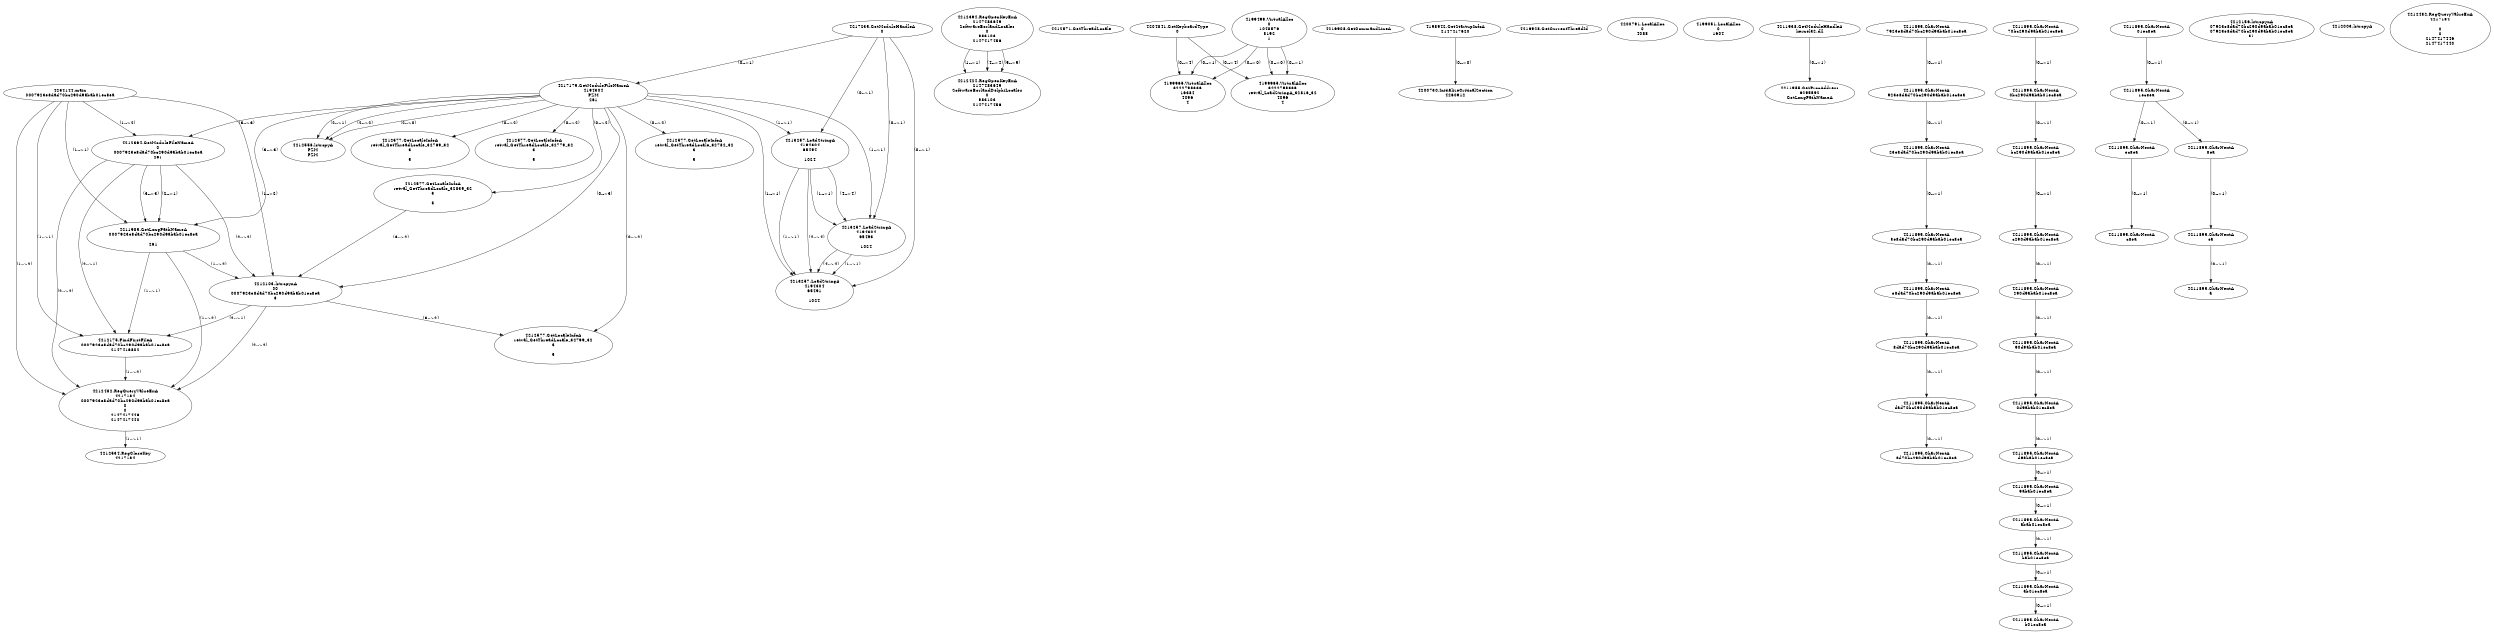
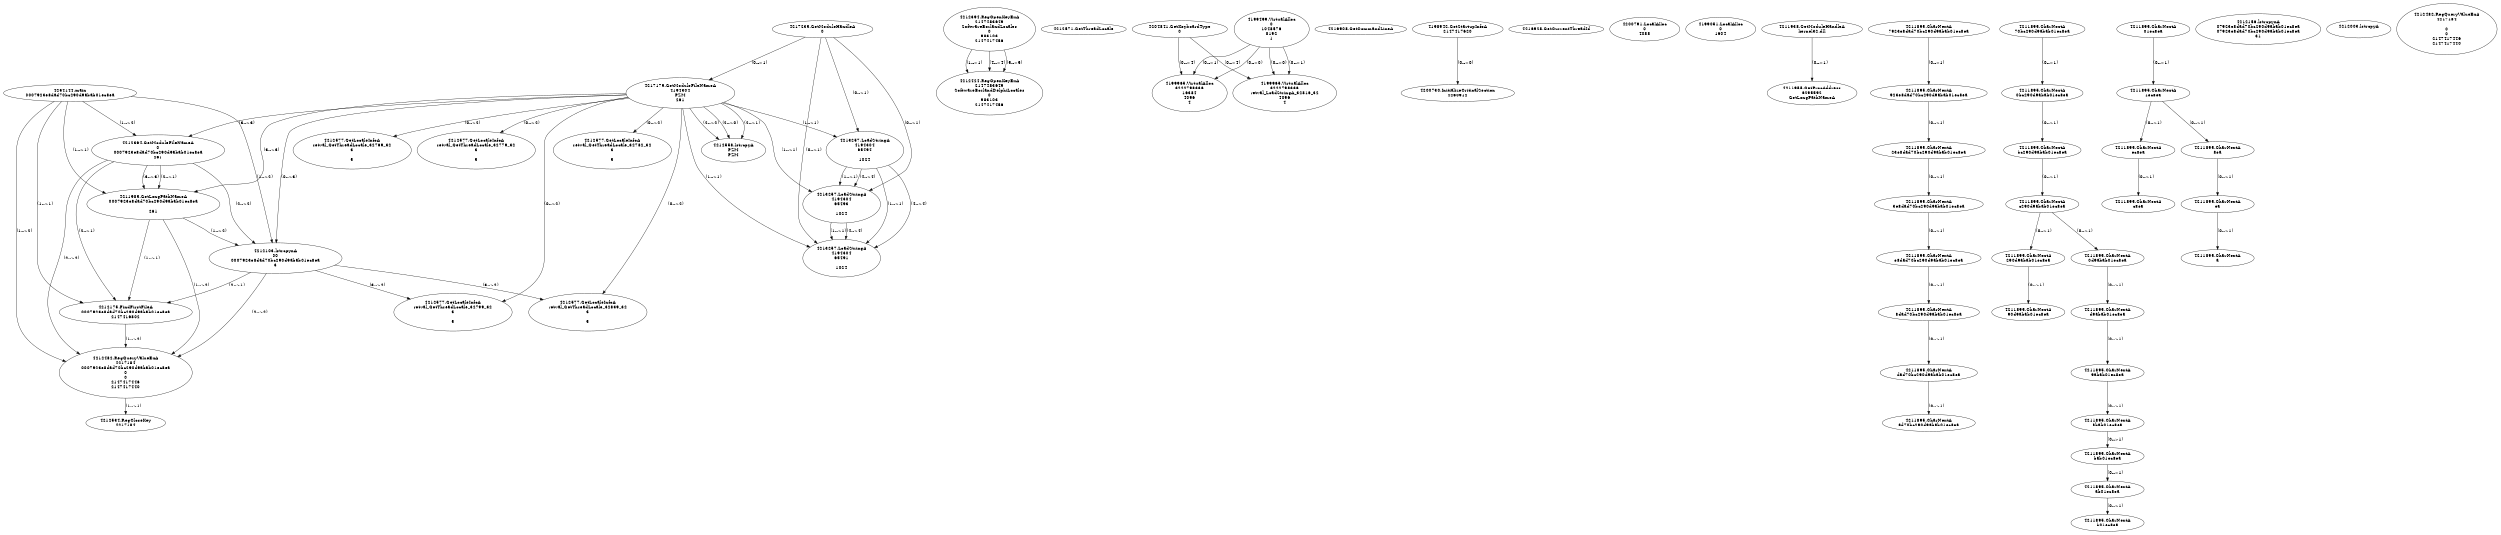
(354, 243) -> (438, 280)
(2036, 374) -> (2074, 230)
